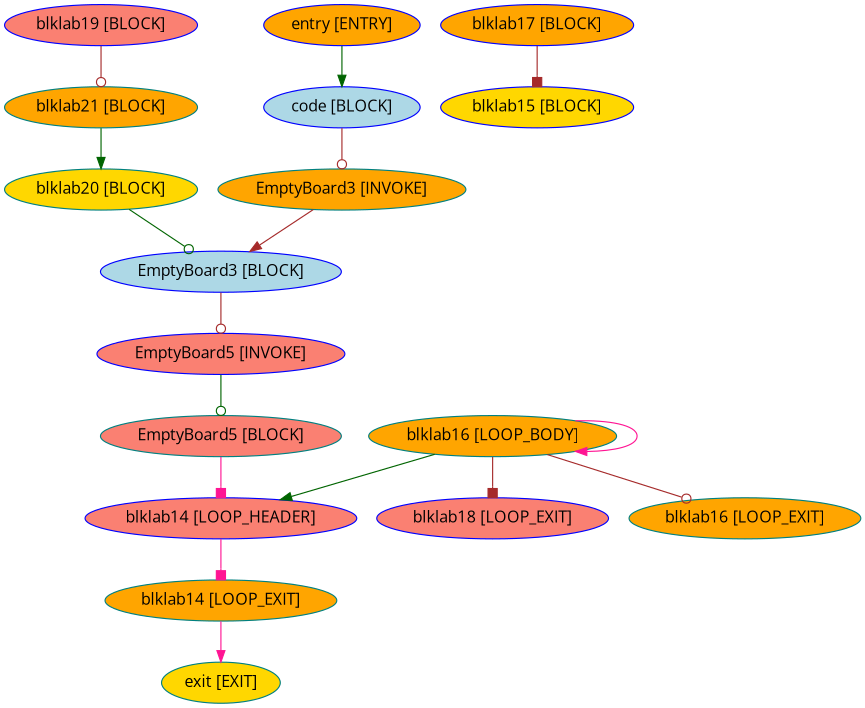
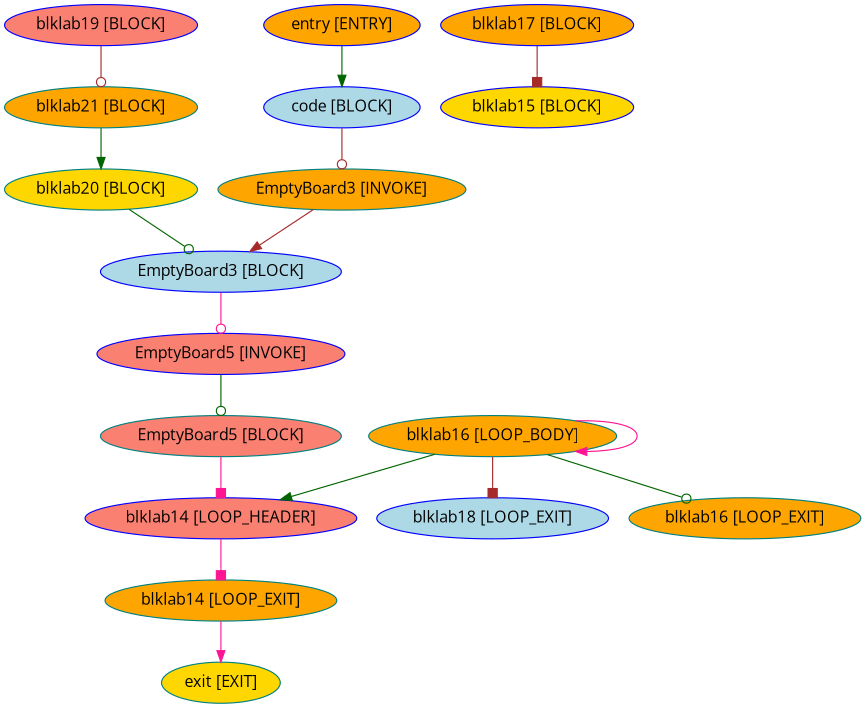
(221, 308) -> (221, 308)
(614, 476) -> (614, 476)
(493, 518) -> (493, 518)
